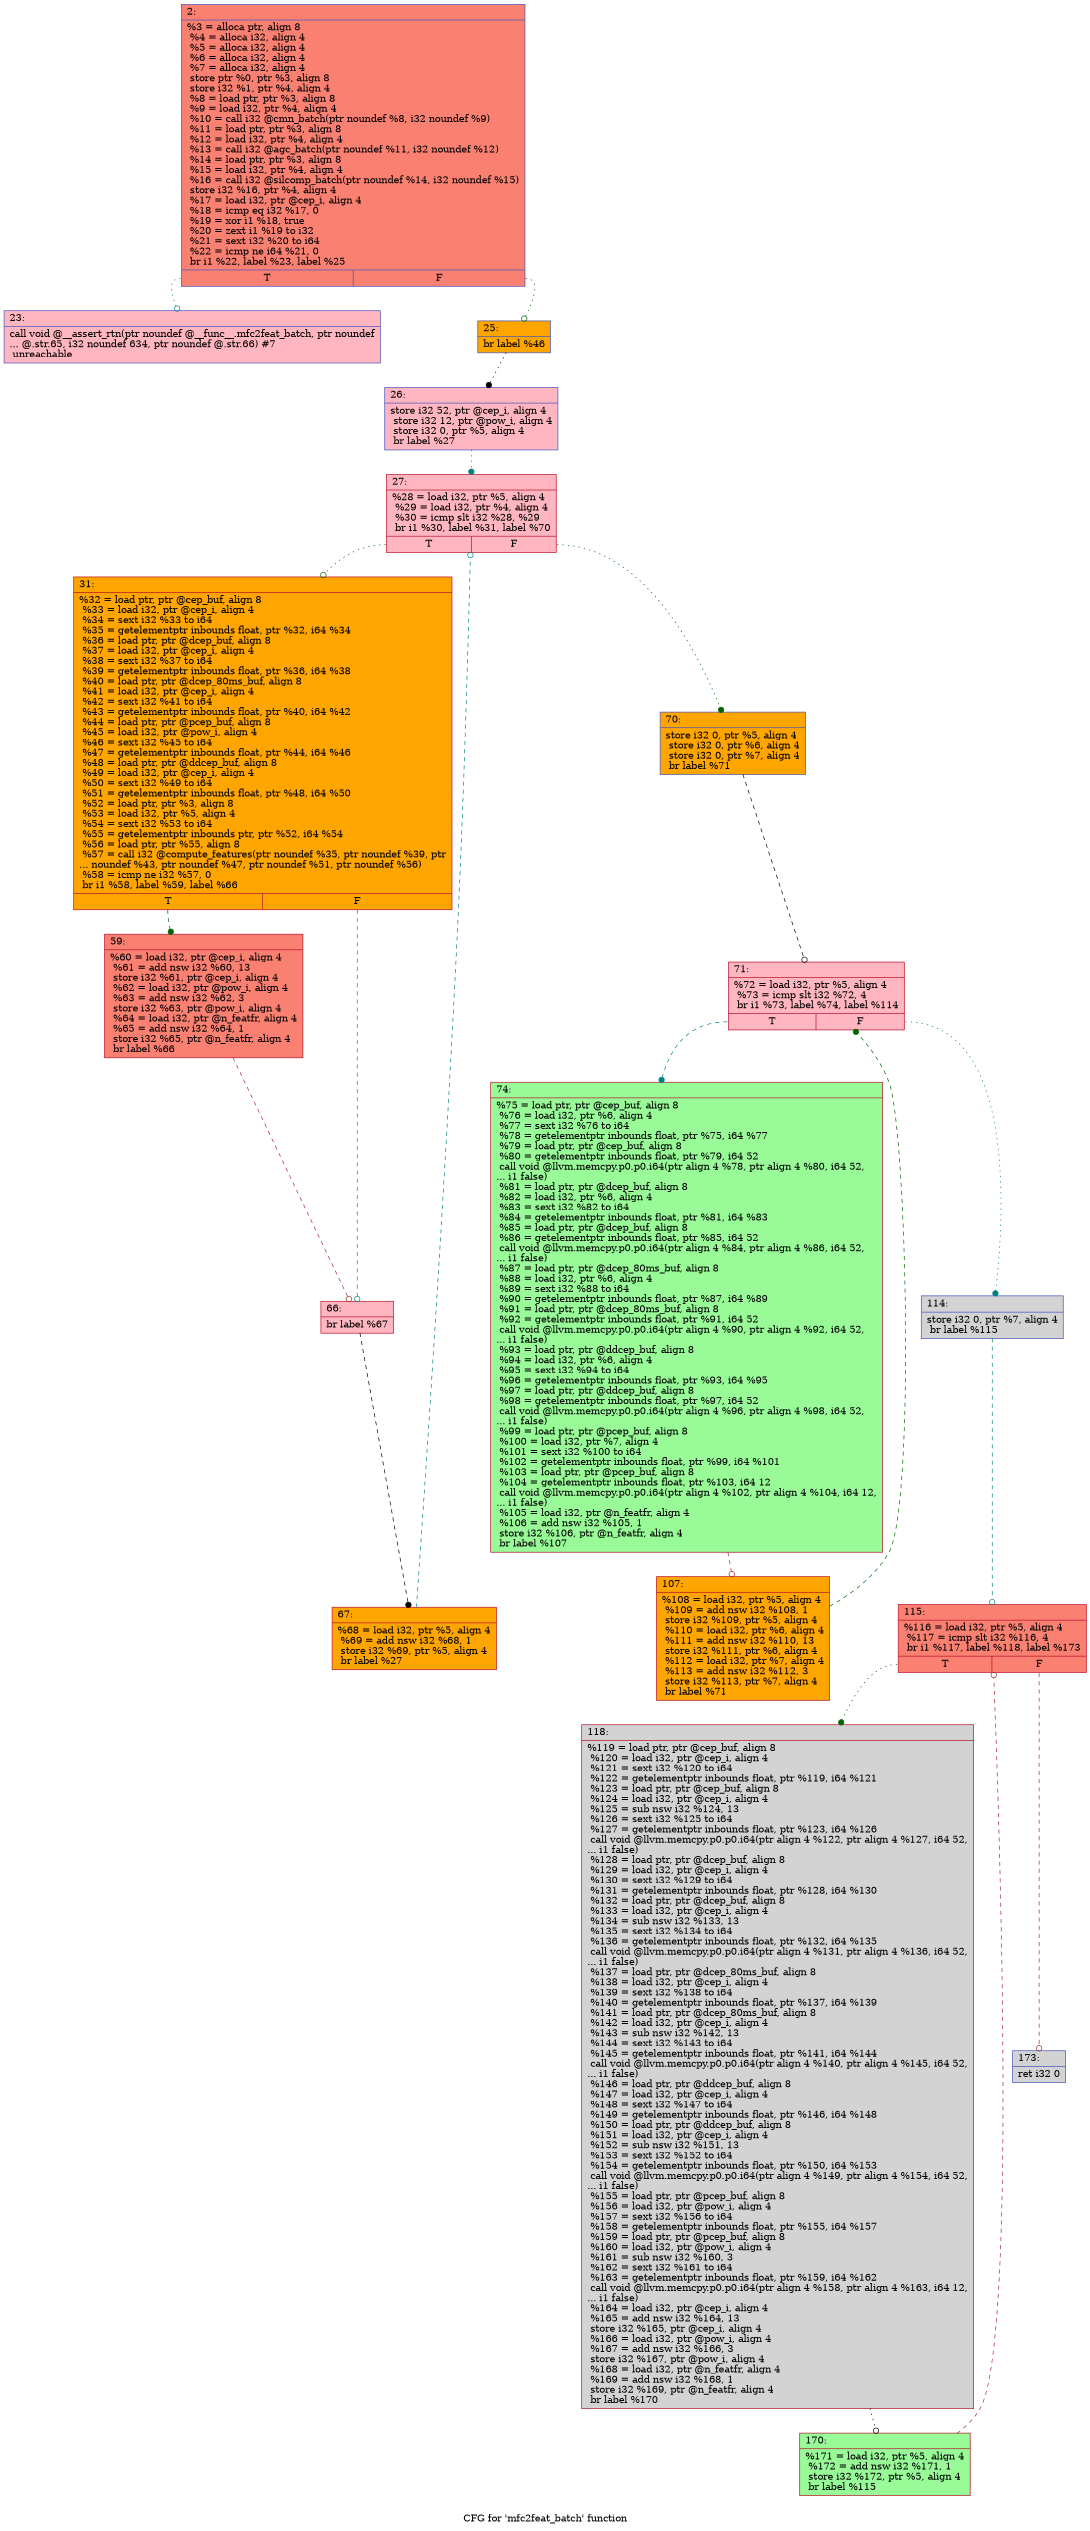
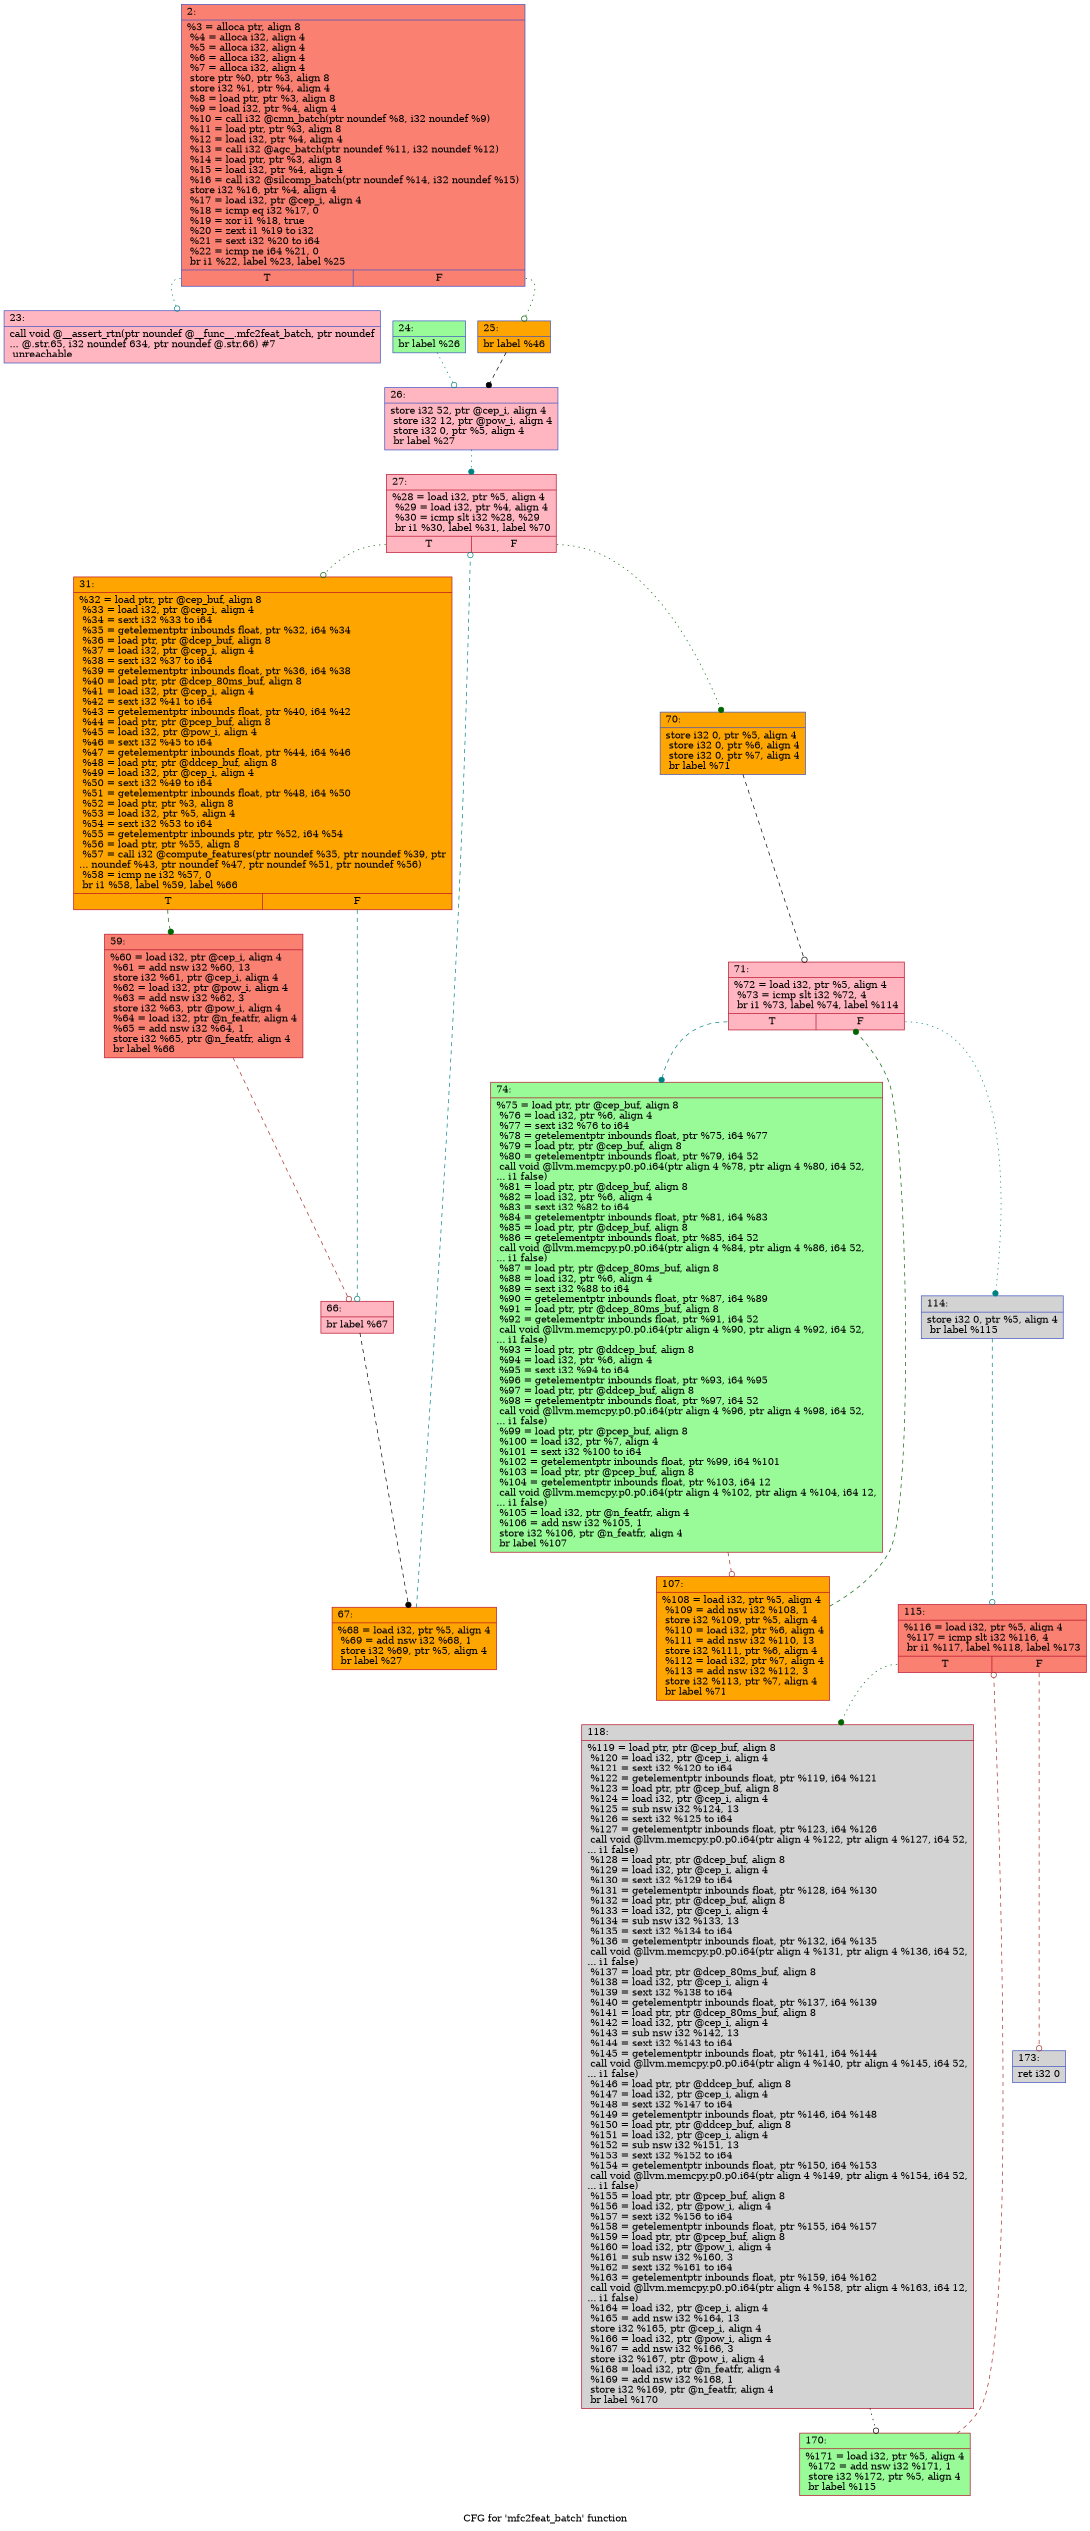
none -> (429, 337)
(498, 368) -> (498, 368)
(992, 1320) -> (992, 1320)
